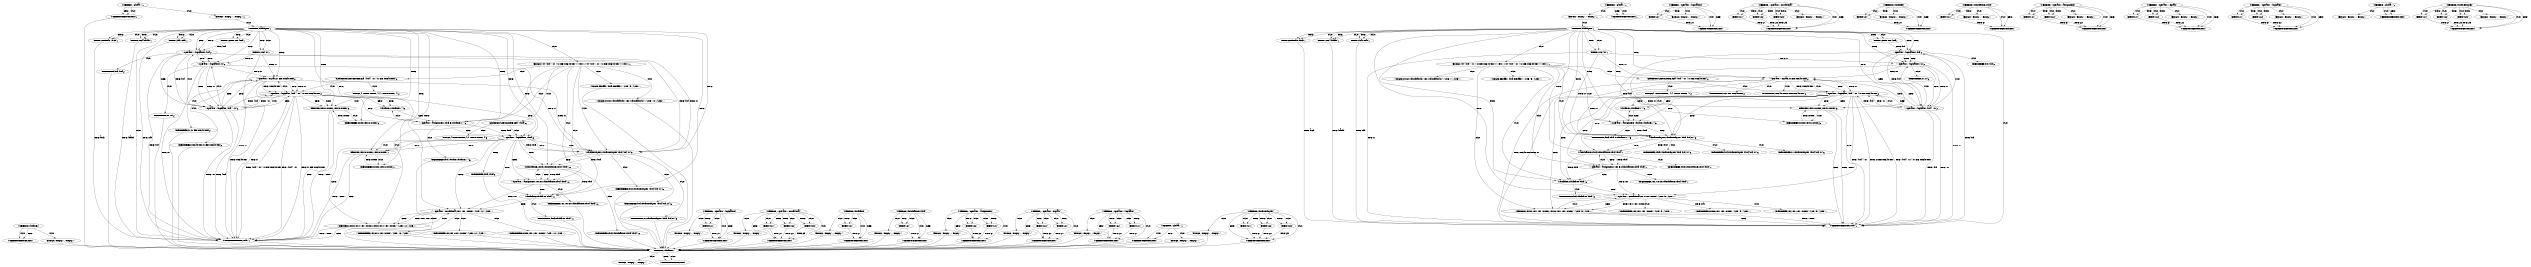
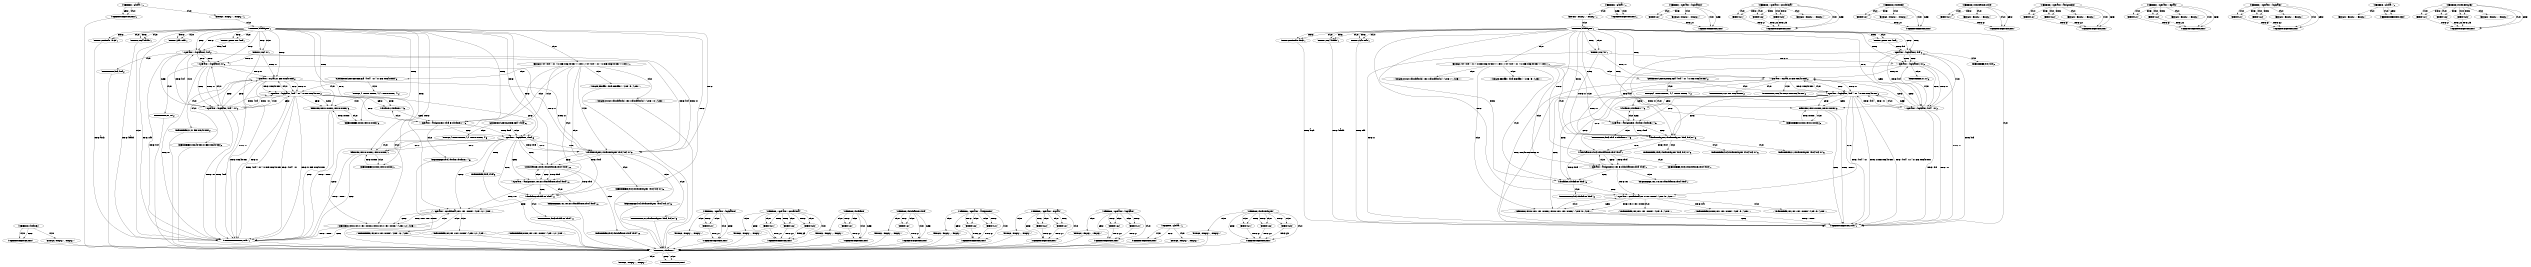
(499, 222) -> none
